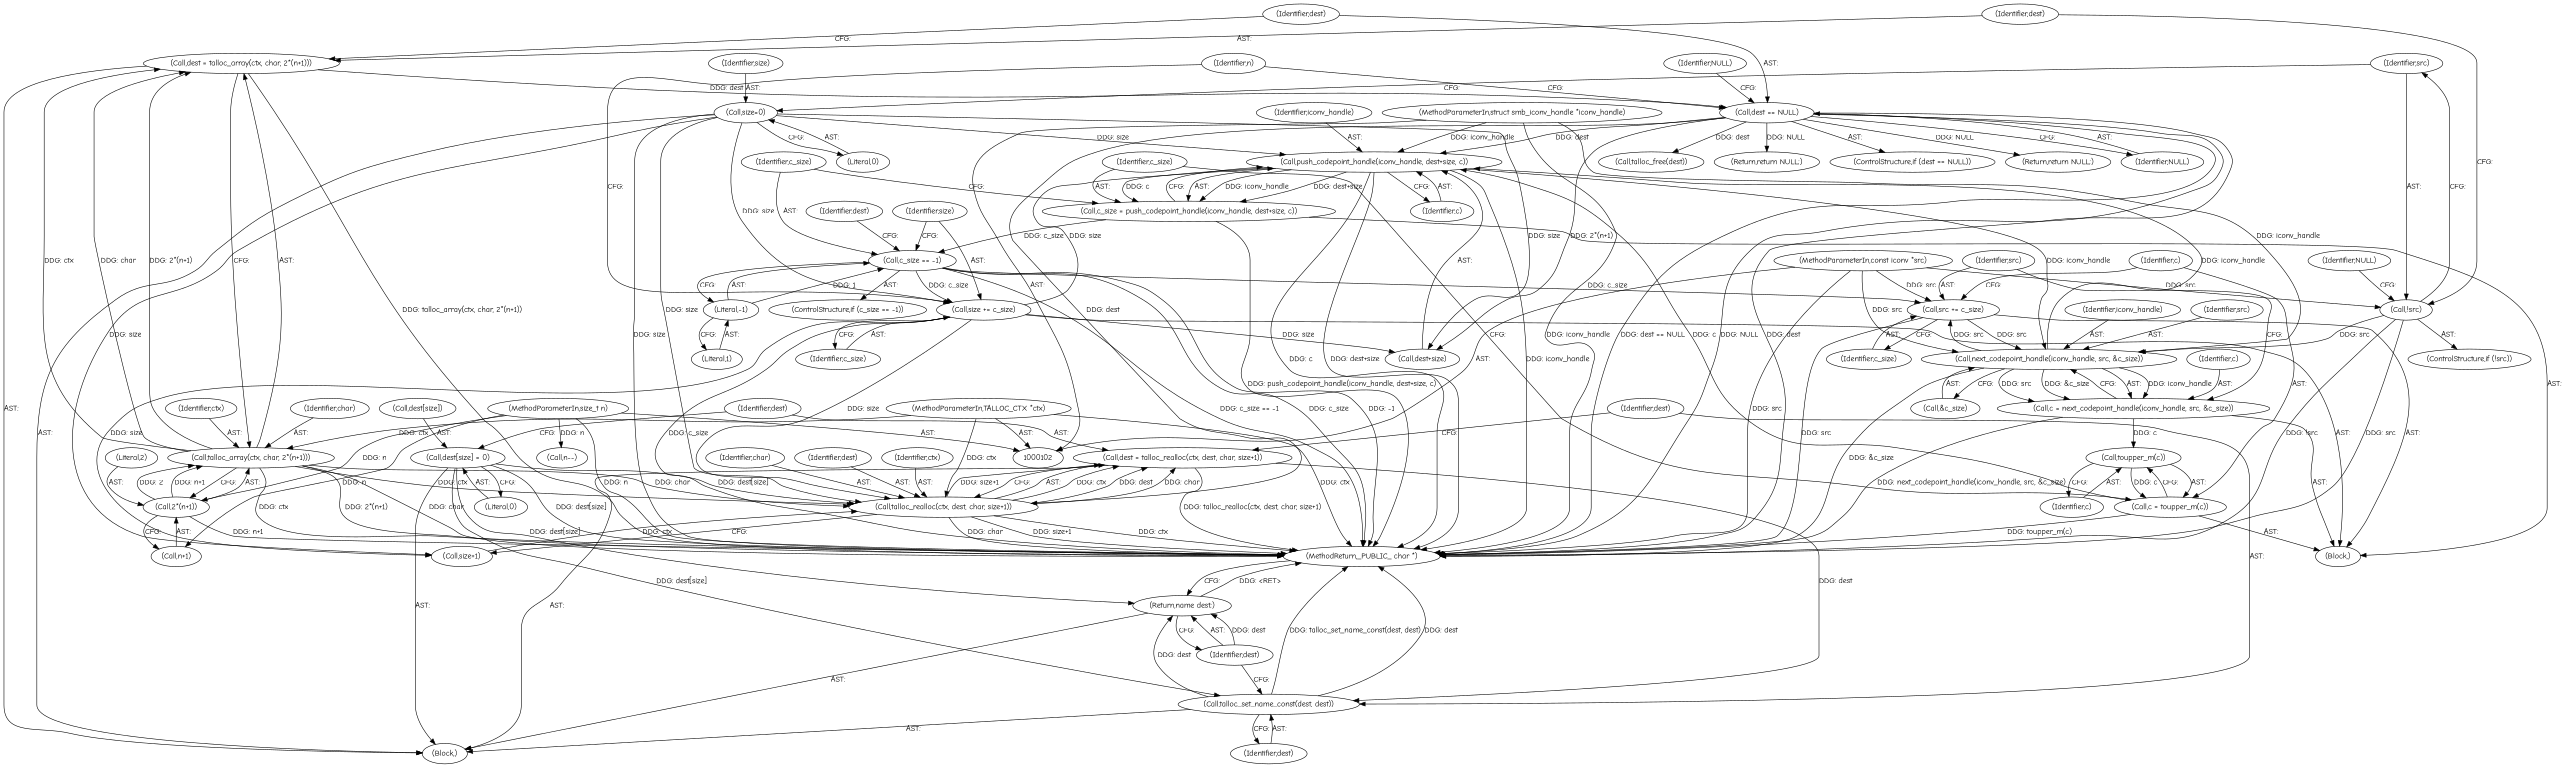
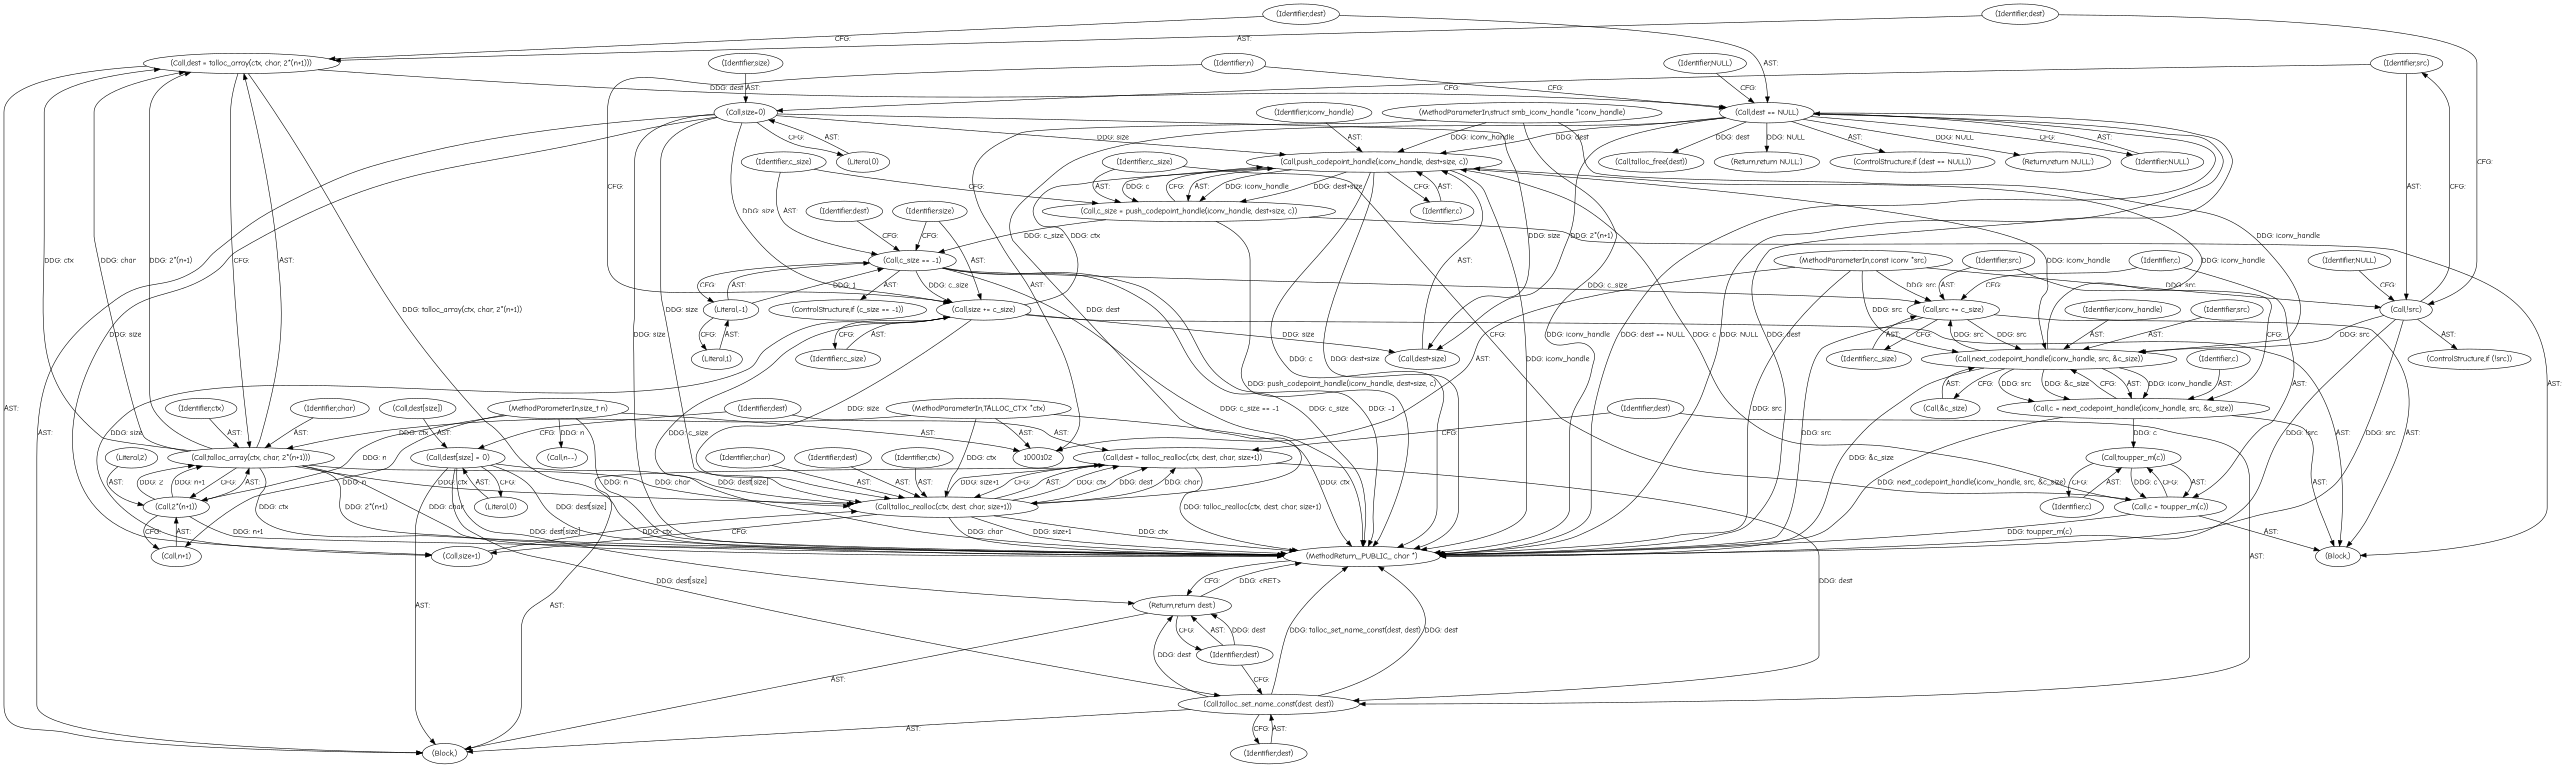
(1085, 236) -> (1085, 236)
(1182, 606) -> (1182, 606)
